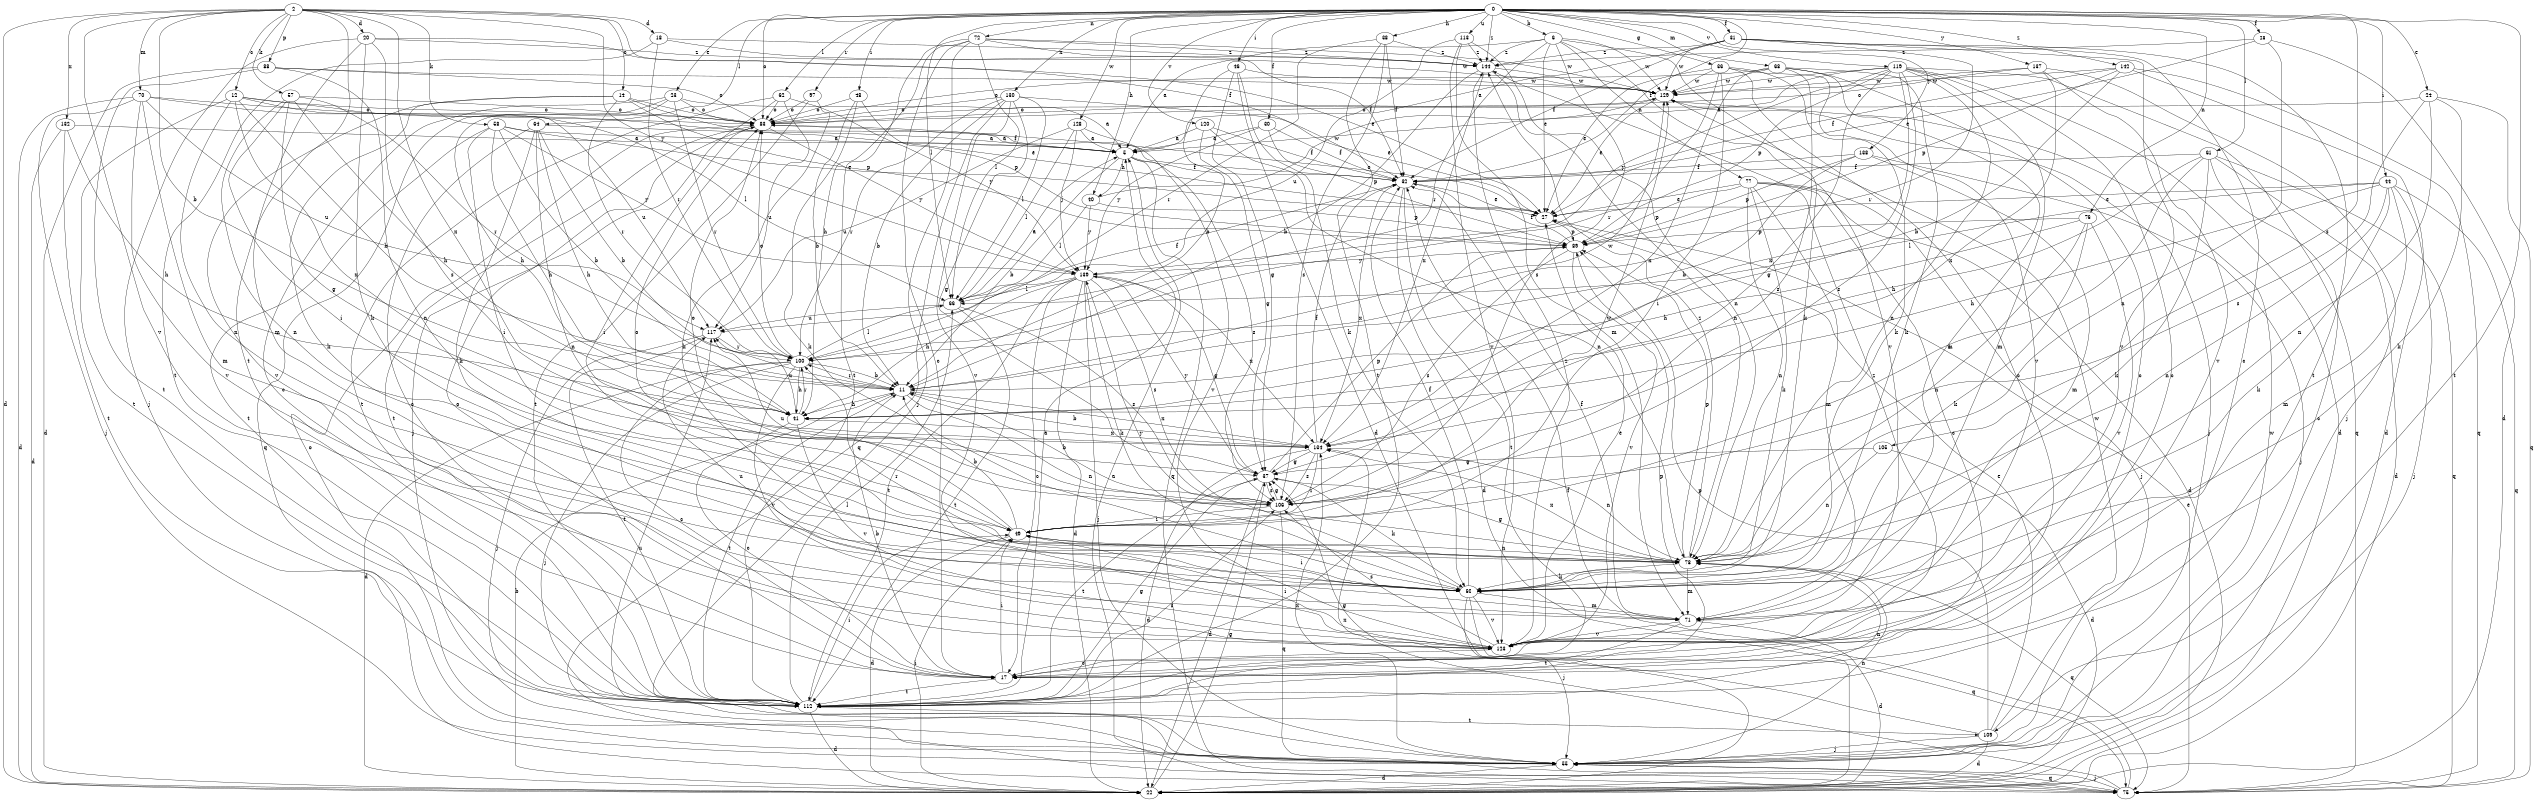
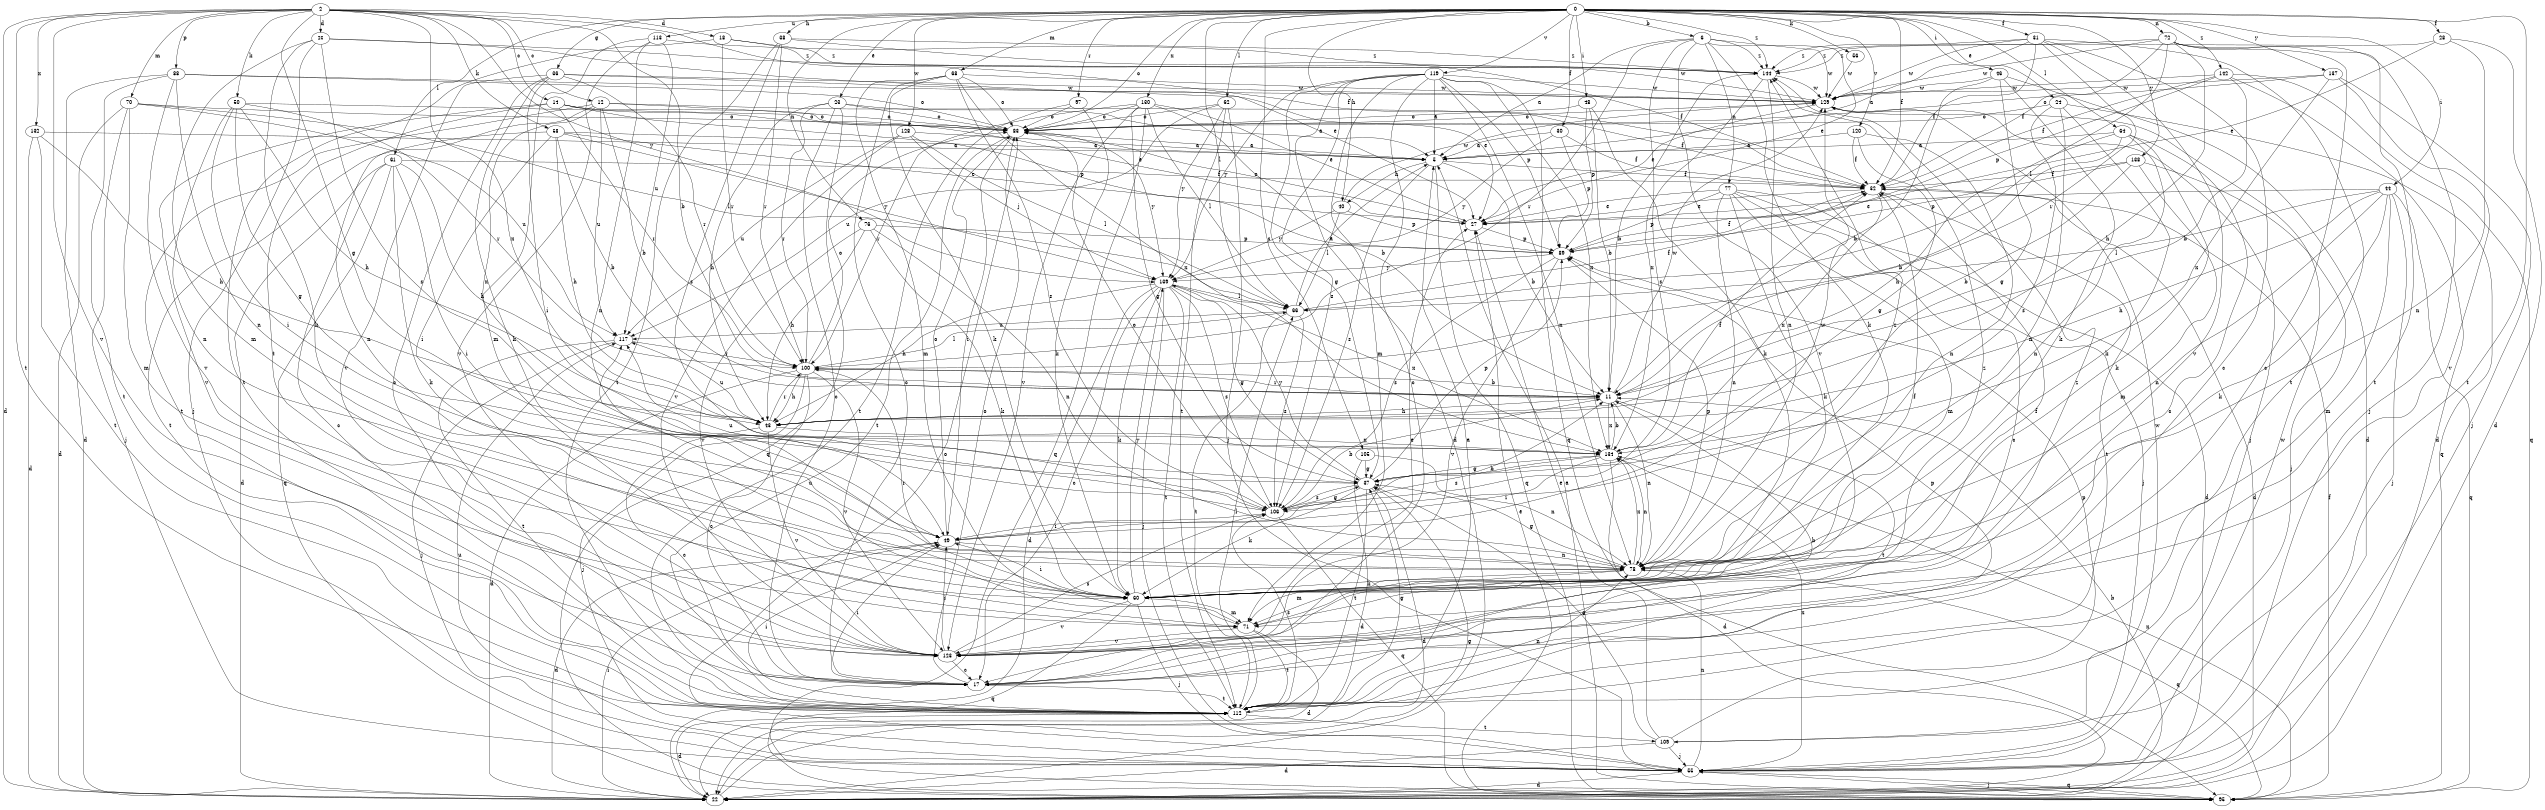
none -> (1855, 56)
(291, 96) -> (237, 103)
(329, 347) -> (274, 354)
(796, 419) -> (768, 426)
none -> (622, 420)
(685, 558) -> (417, 480)
(2126, 793) -> (2222, 800)
